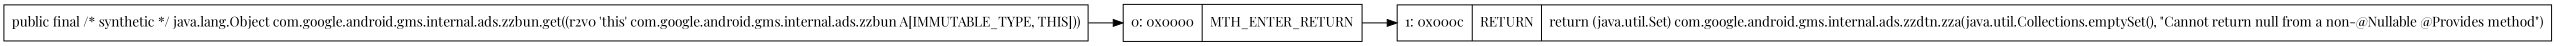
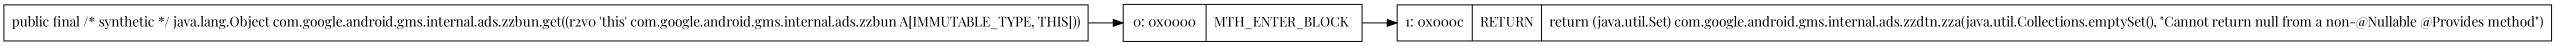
(1282, 22) -> (1282, 22)
